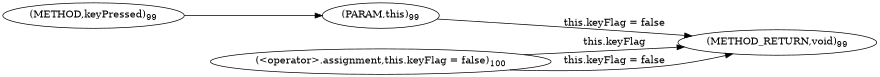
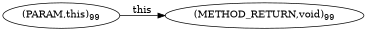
(94, 16) -> none
(615, 23) -> (142, 10)
(381, 62) -> none
